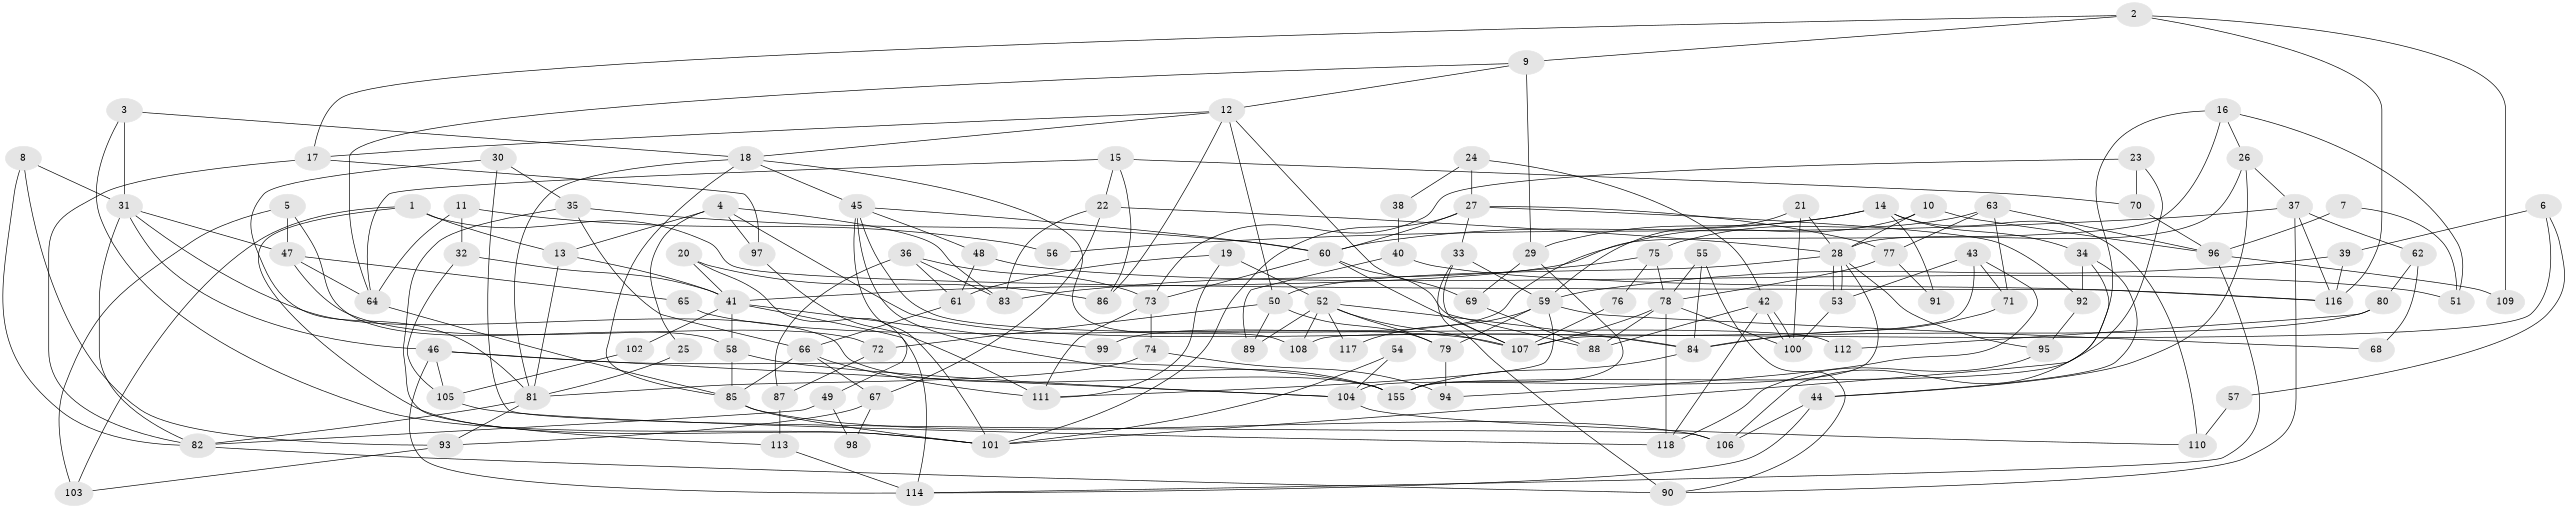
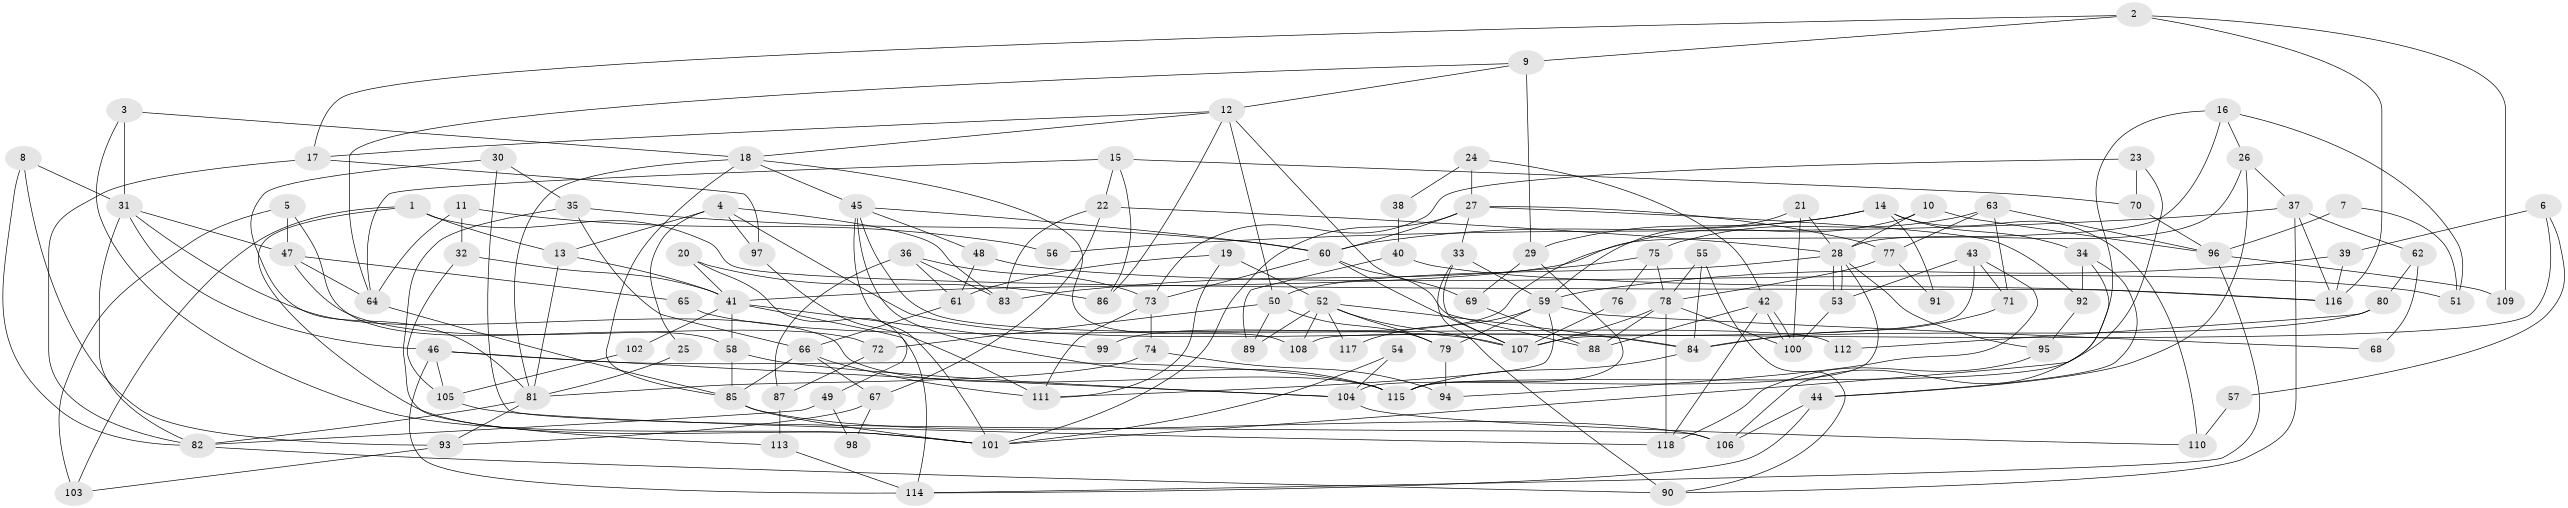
(1397, 398) -> (1397, 398)
